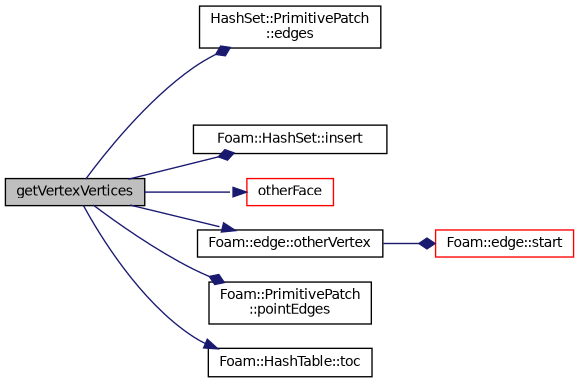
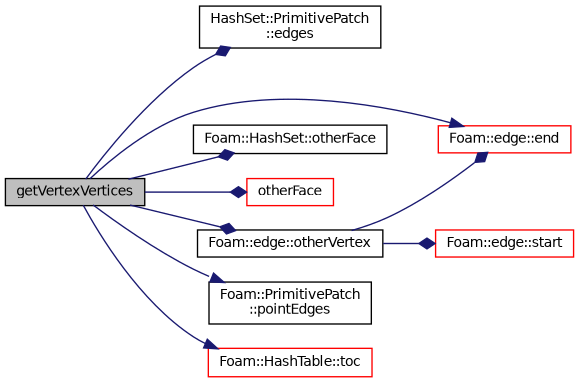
(290, 139) -> (290, 139)
none -> (505, 139)
(187, 192) -> (187, 192)
(175, 216) -> (175, 216)
(149, 244) -> (149, 244)
(290, 363) -> (290, 363)
